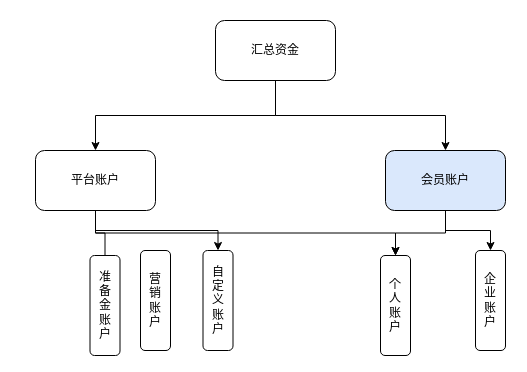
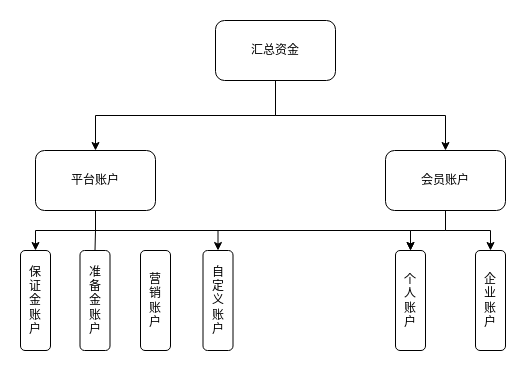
(446, 181) -> (446, 181)
none -> (58, 231)
none -> (36, 301)
(105, 306) -> (95, 301)
(396, 306) -> (411, 301)
